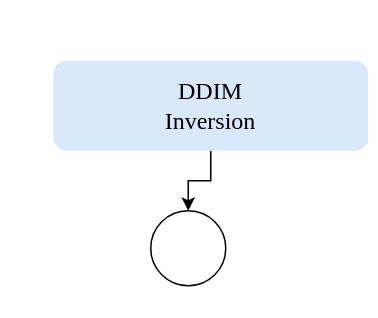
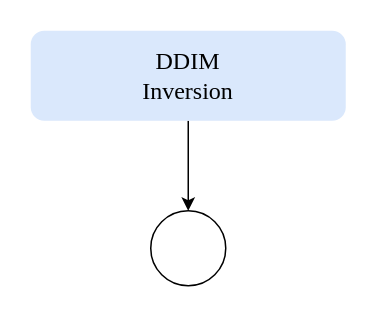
(211, 106) -> (188, 76)
